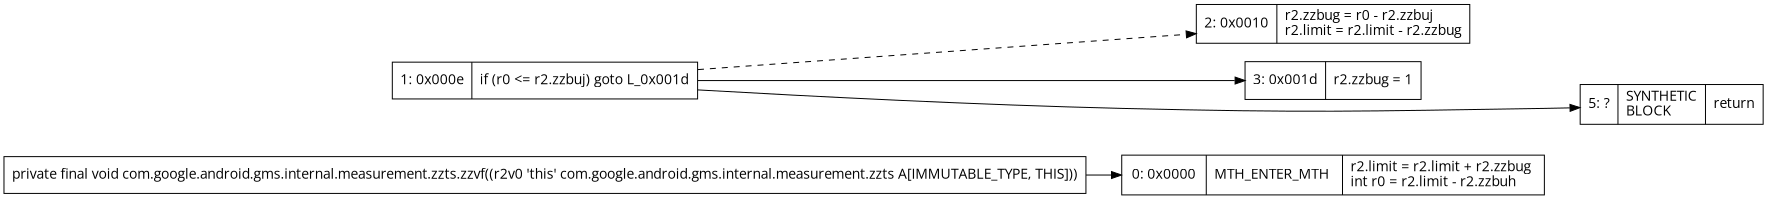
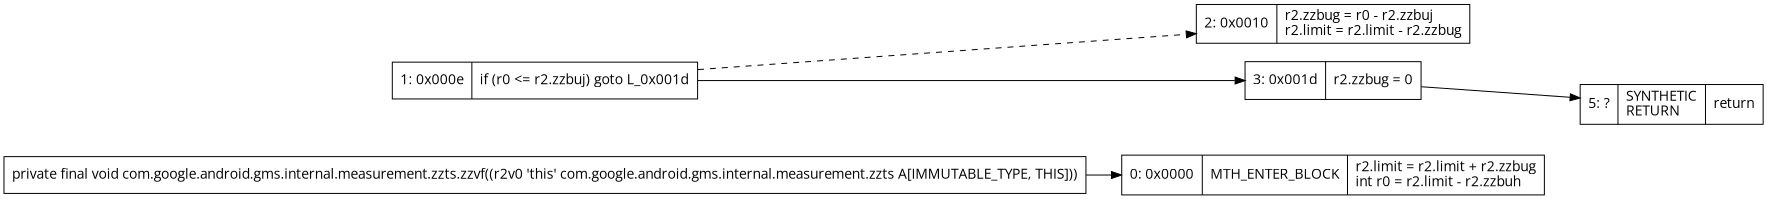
(1373, 80) -> (1373, 80)
(1134, 109) -> (1496, 92)
(1649, 111) -> (1653, 111)
(1272, 175) -> (1275, 175)
